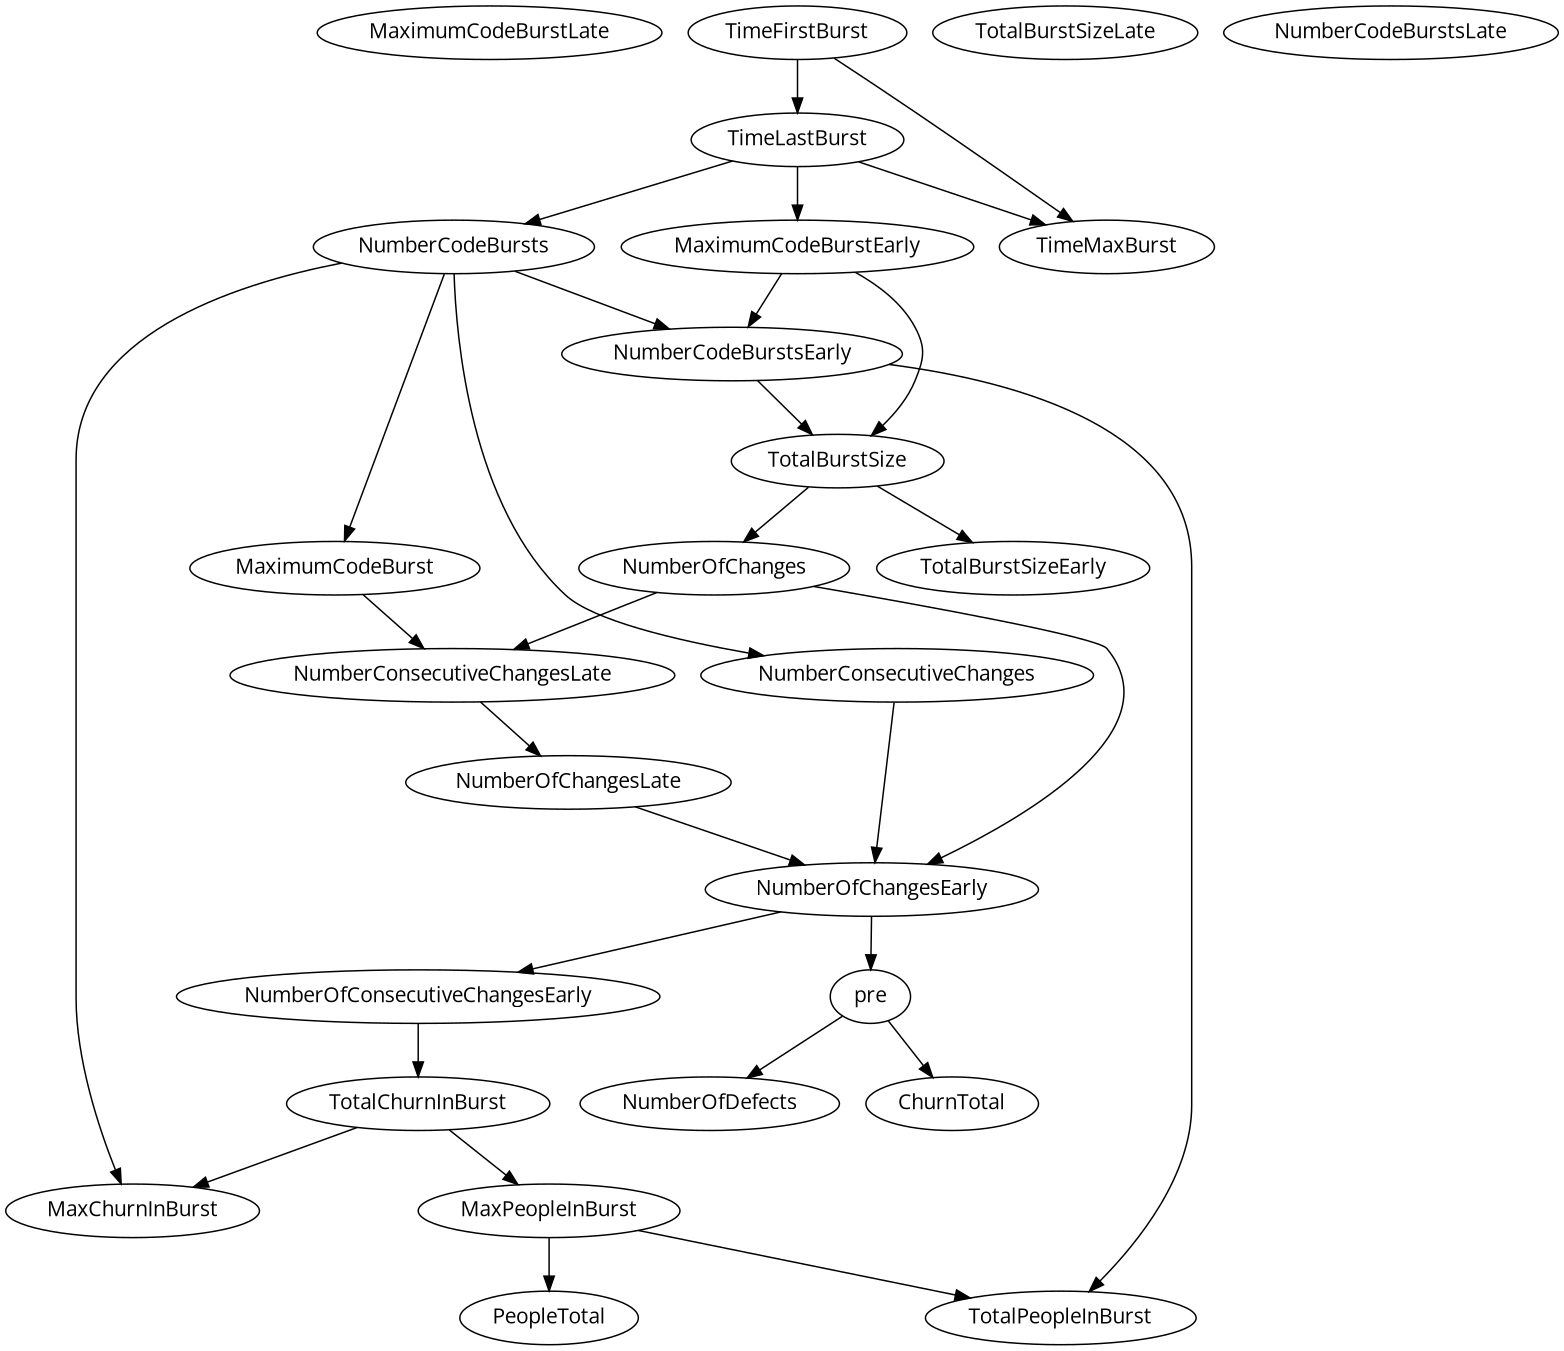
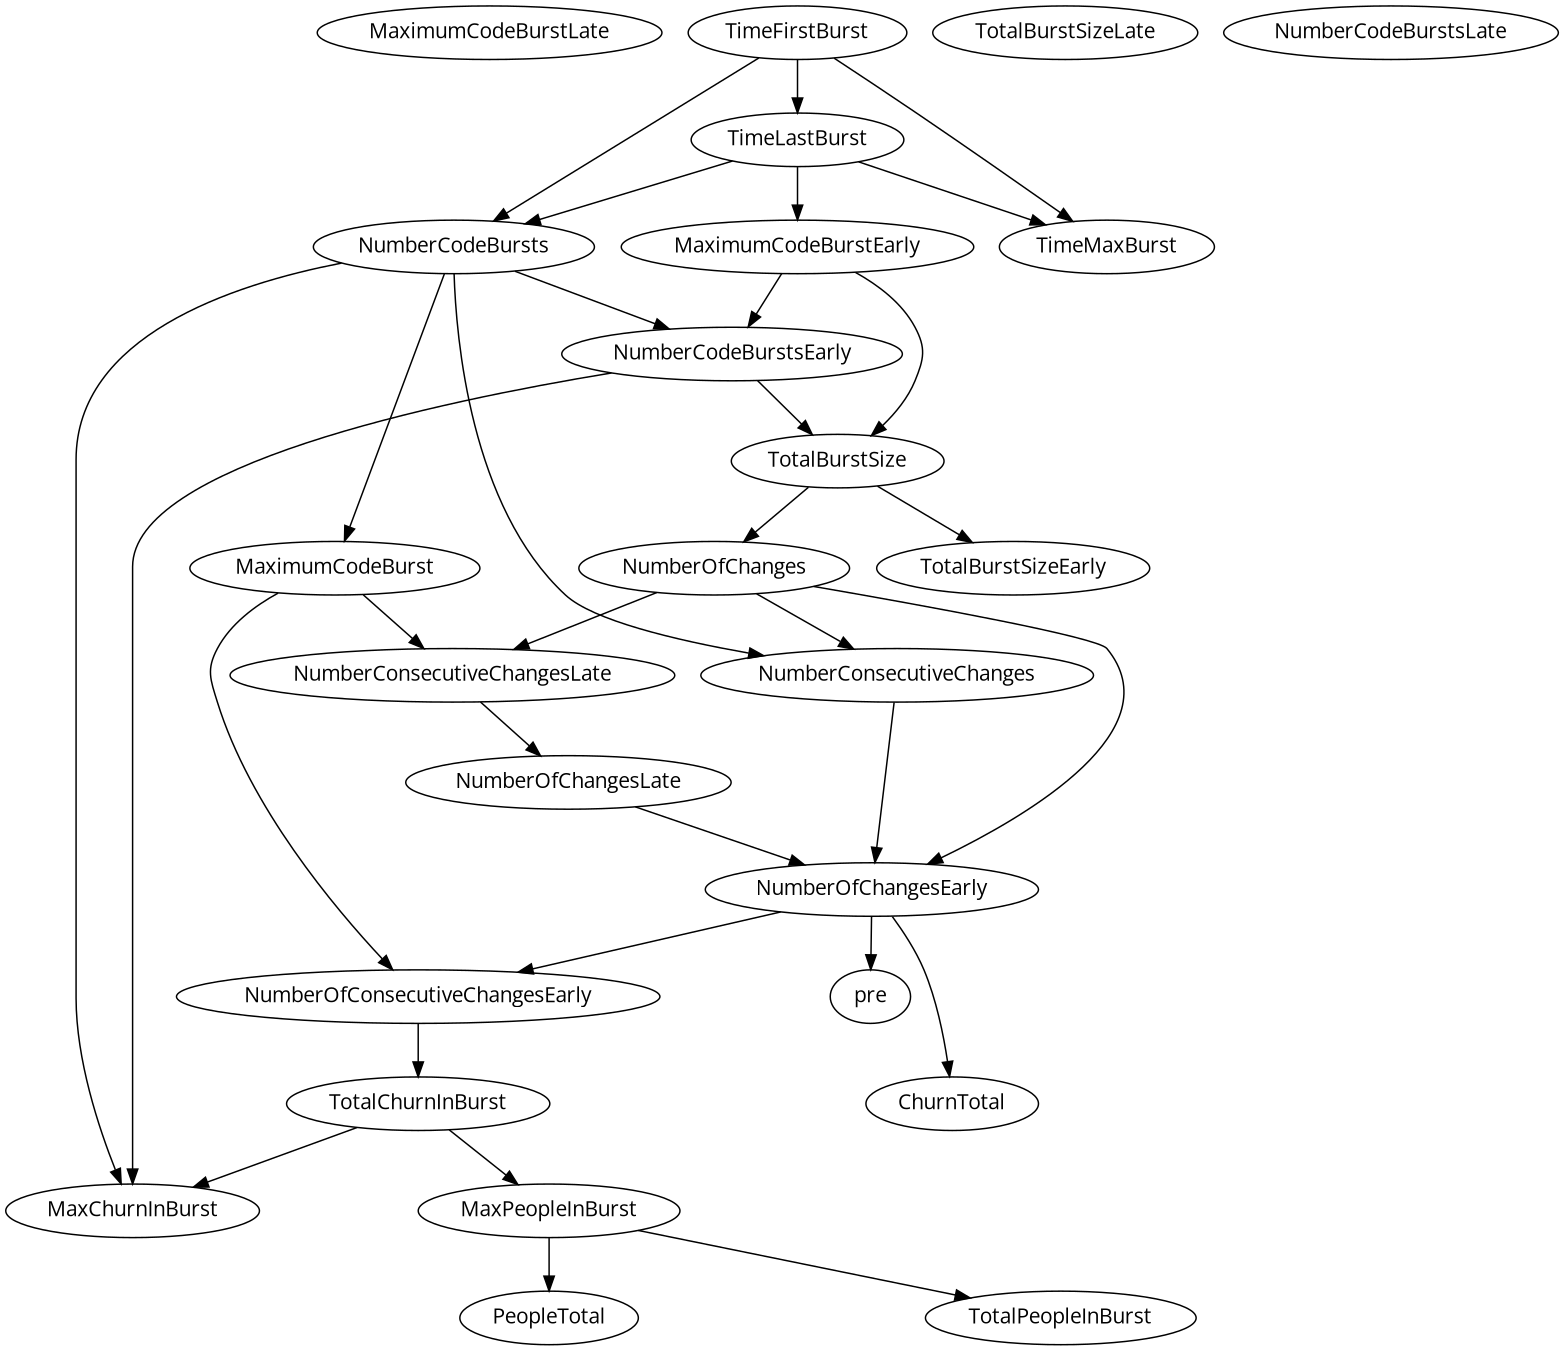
none -> (633, 136)
none -> (798, 618)
(1192, 739) -> (133, 600)
none -> (250, 780)
(906, 1043) -> (930, 985)
(710, 1104) -> none
